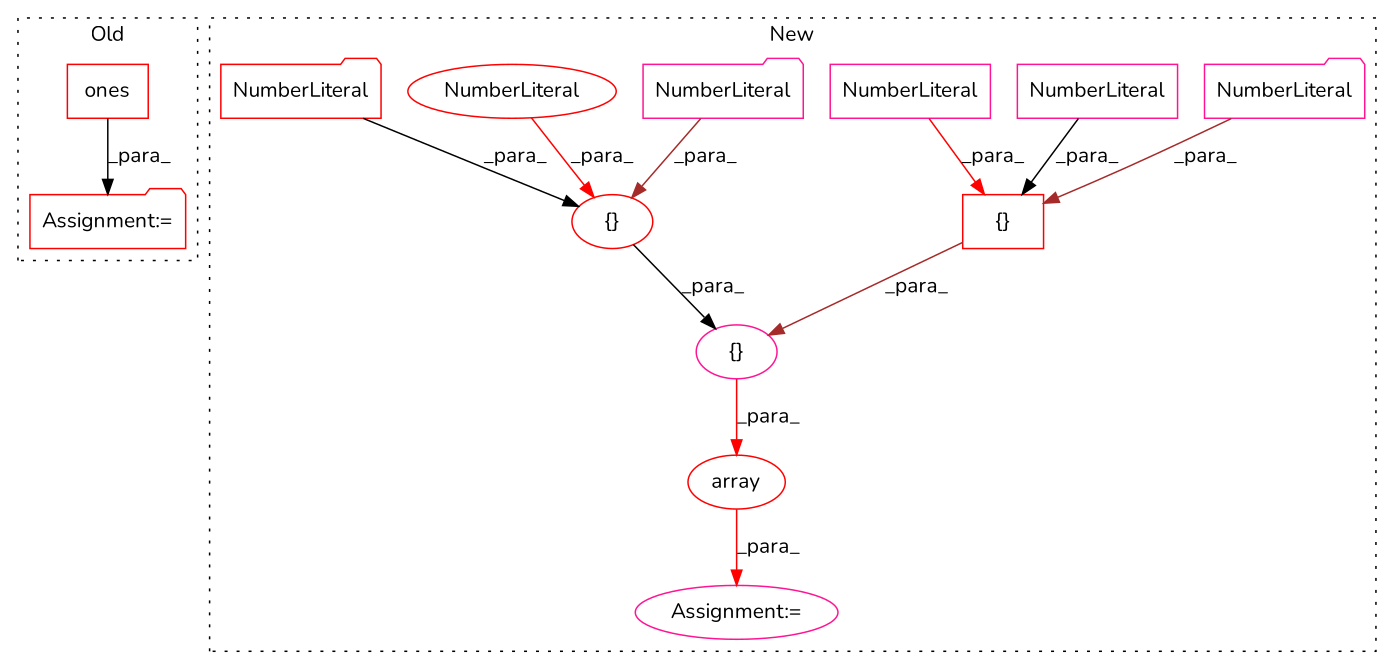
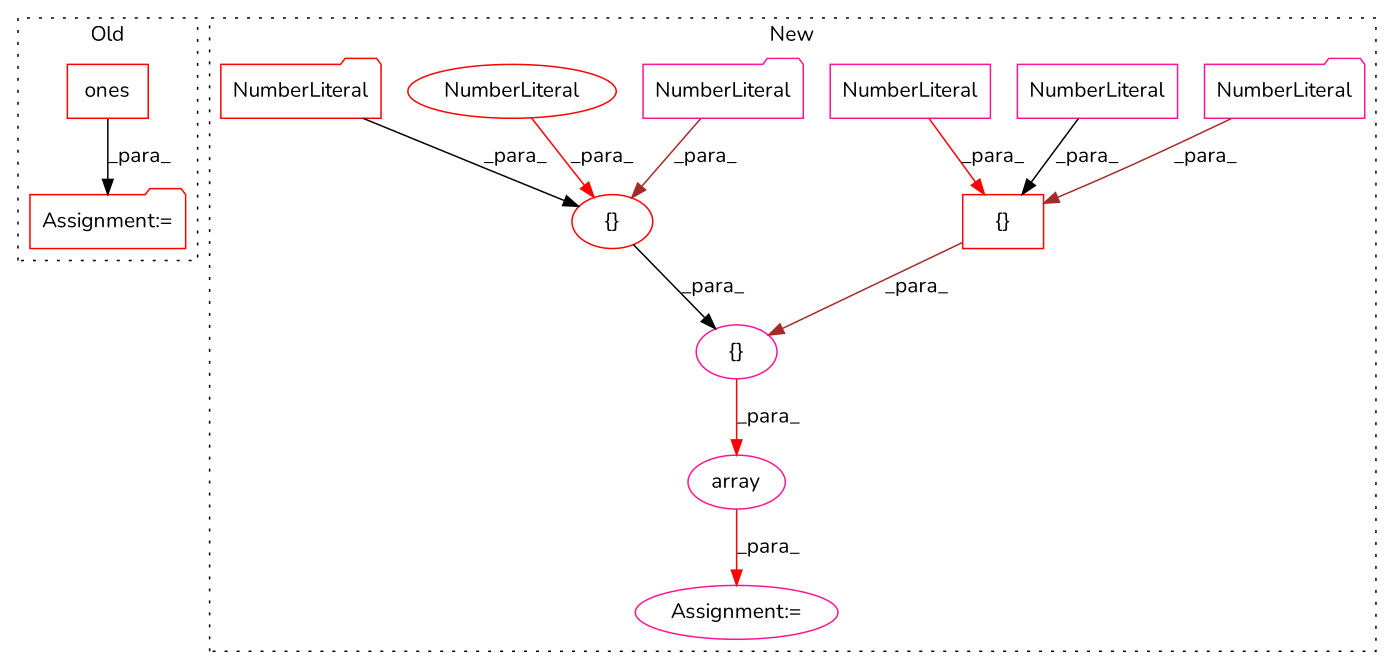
(737, 482) -> (737, 482)
